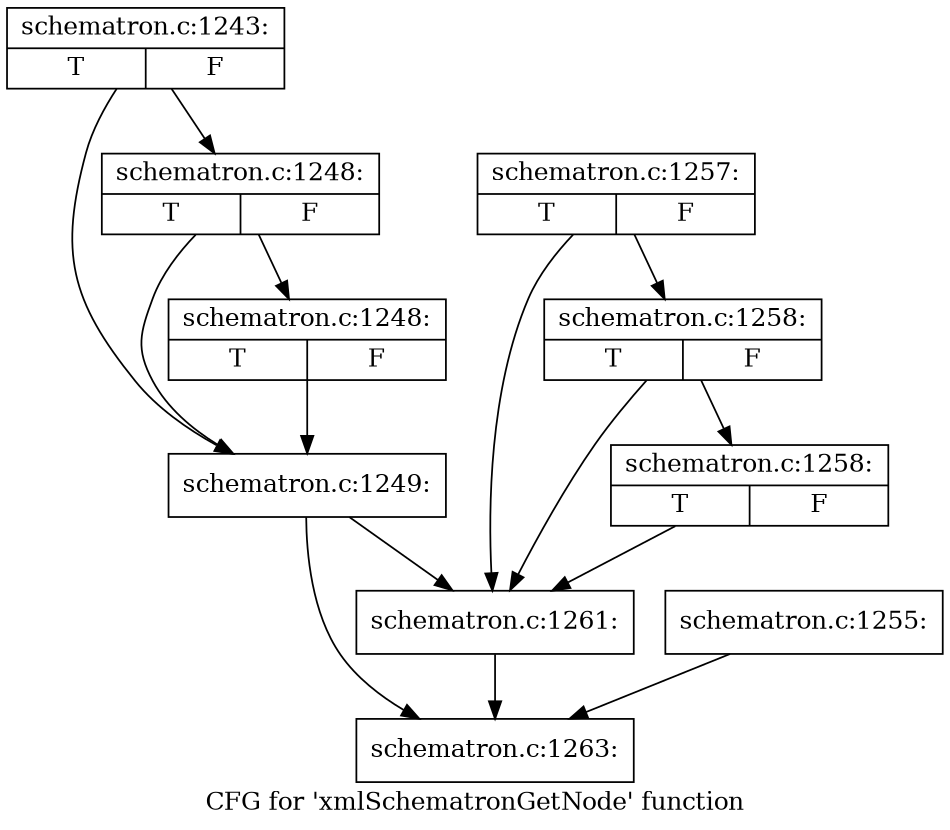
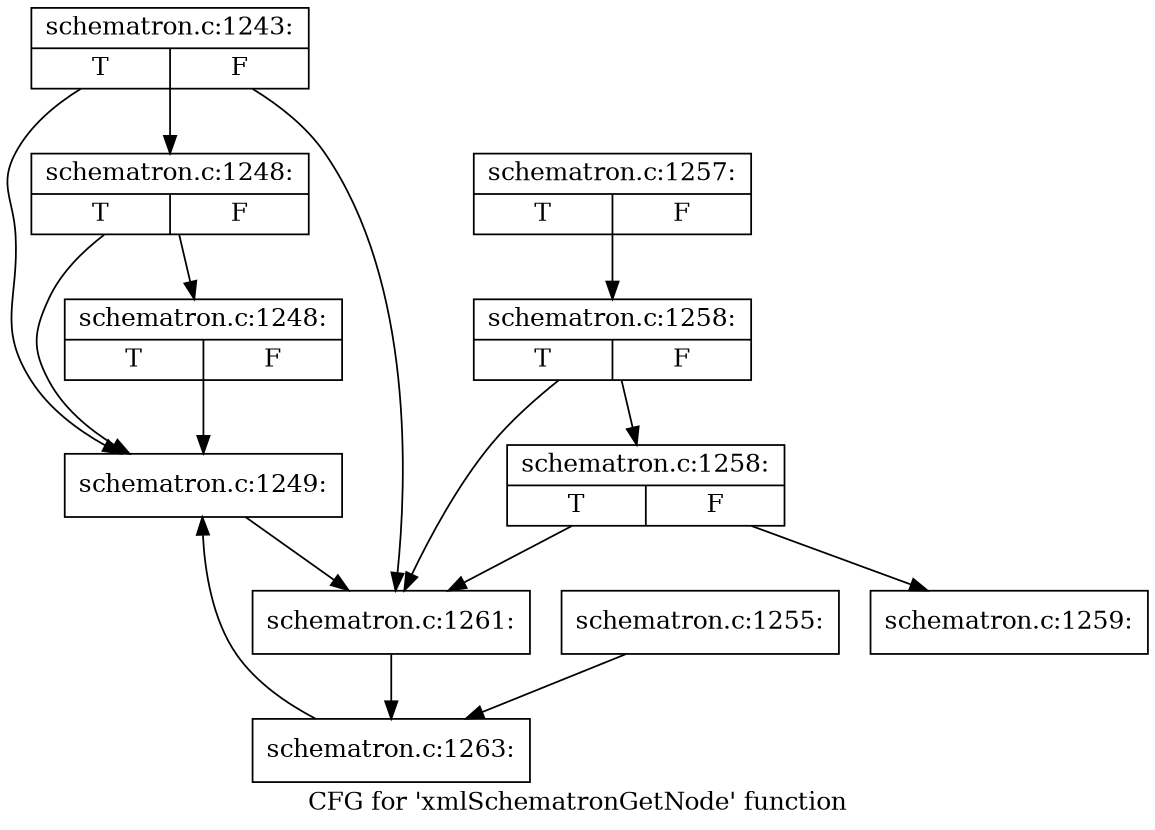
(501, 395) -> (387, 309)
none -> (1009, 622)
(327, 629) -> (231, 645)
